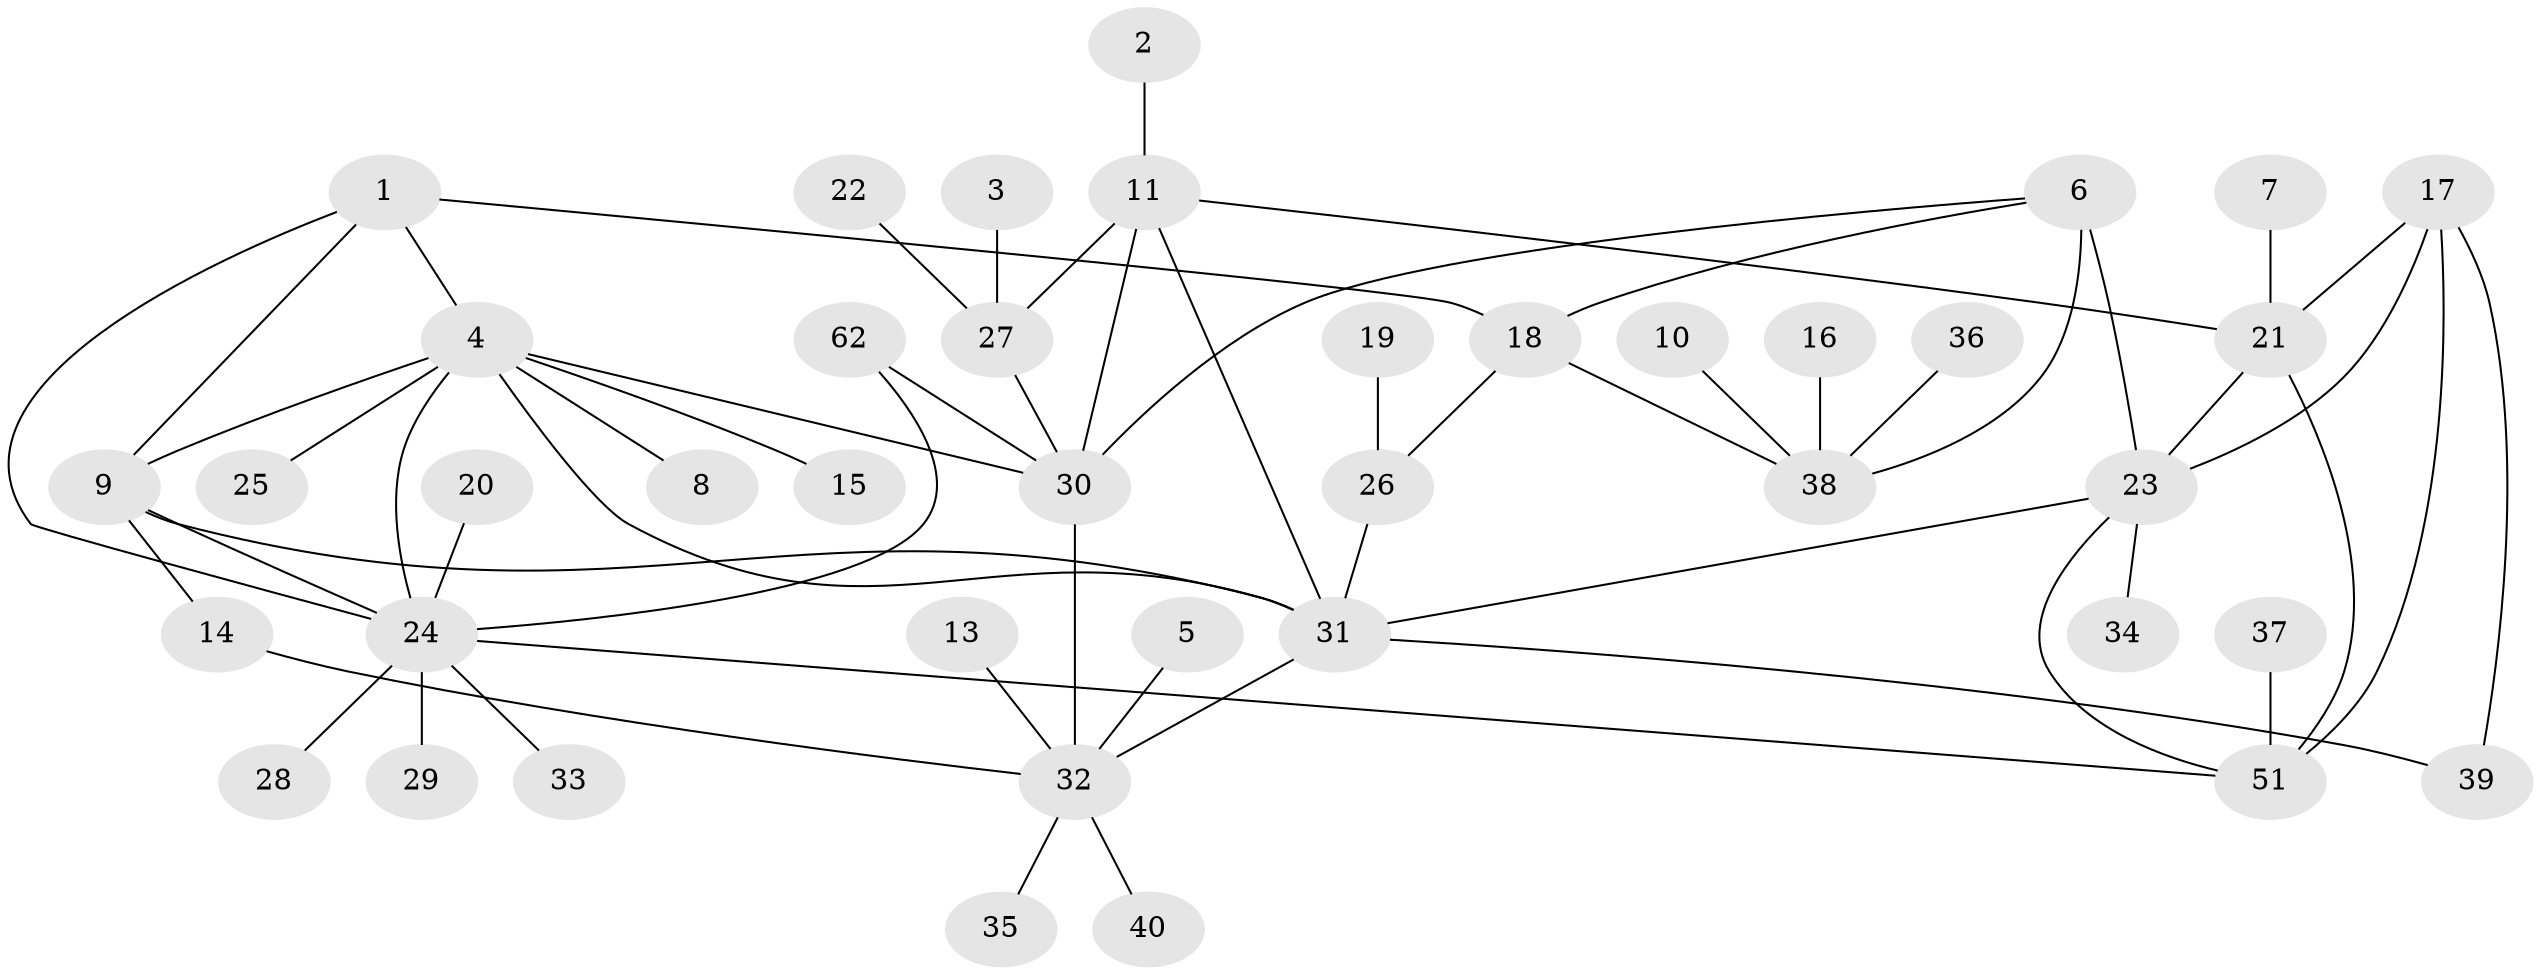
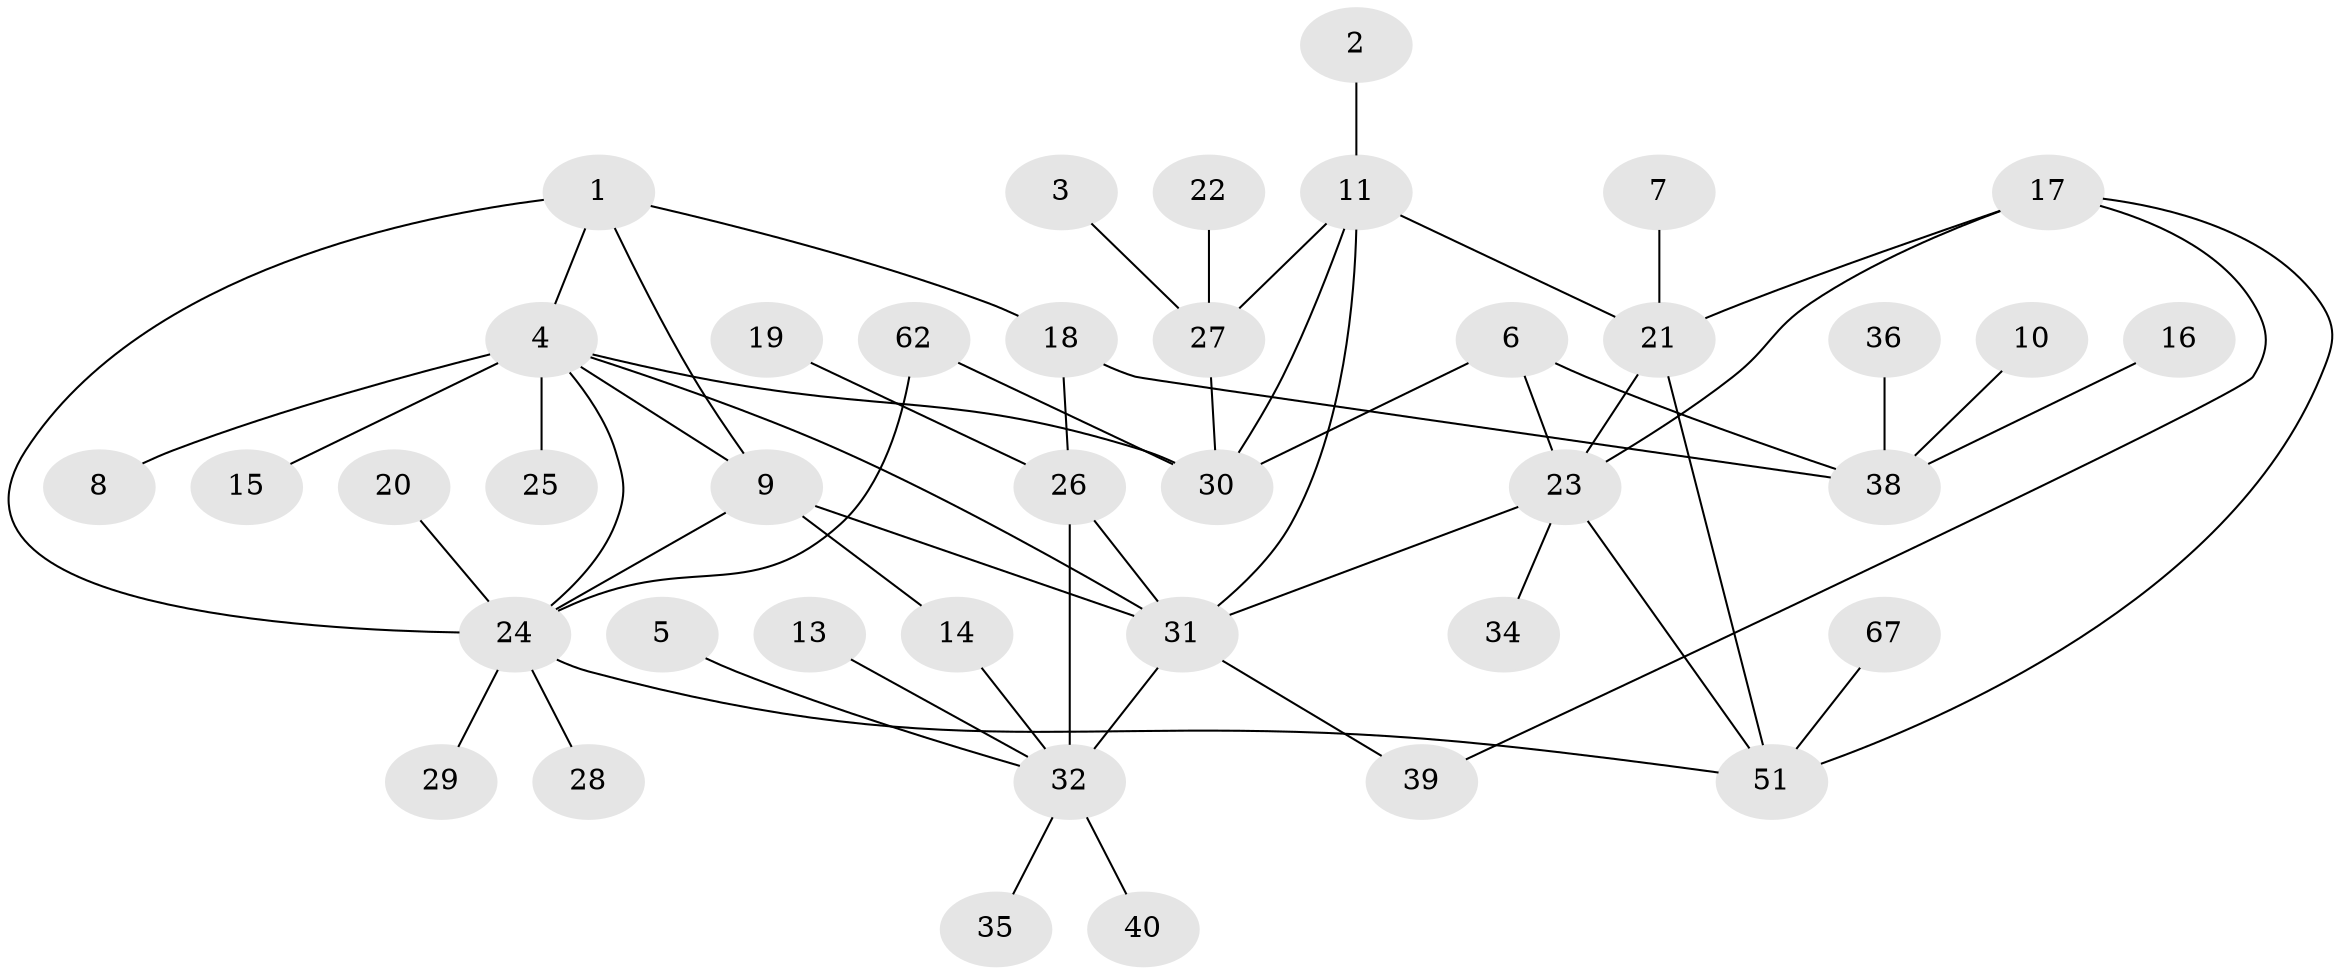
(1794, 248) -> none
(1075, 635) -> (1070, 635)
(2271, 635) -> (1885, 635)
(569, 782) -> none
